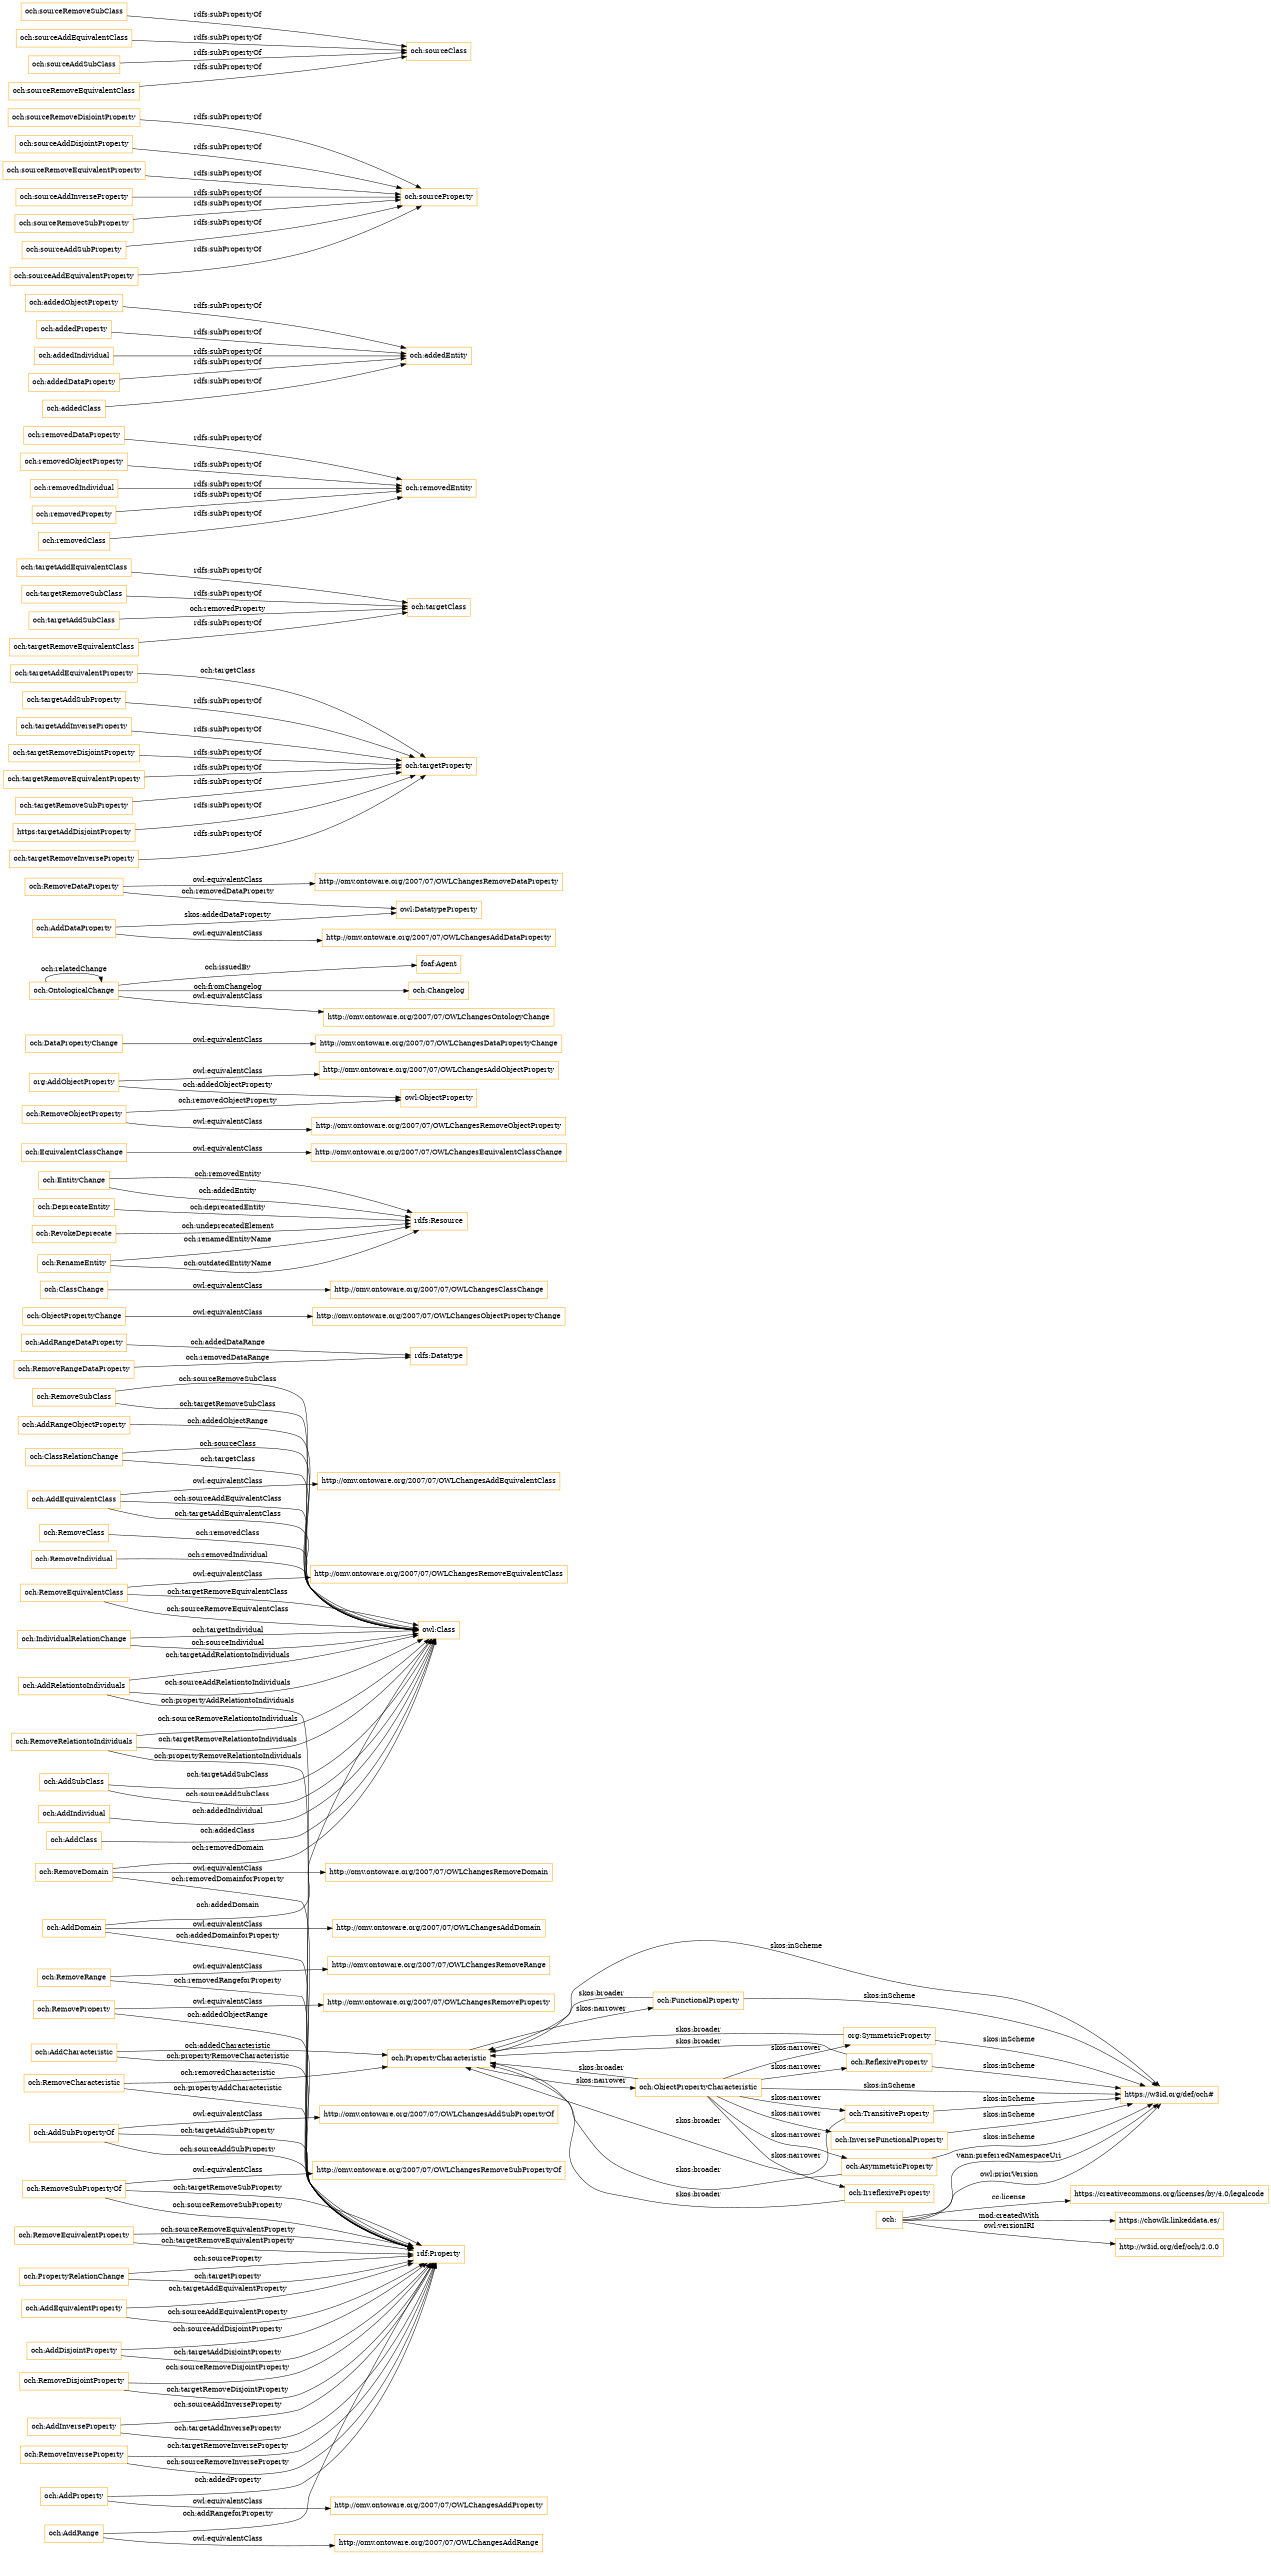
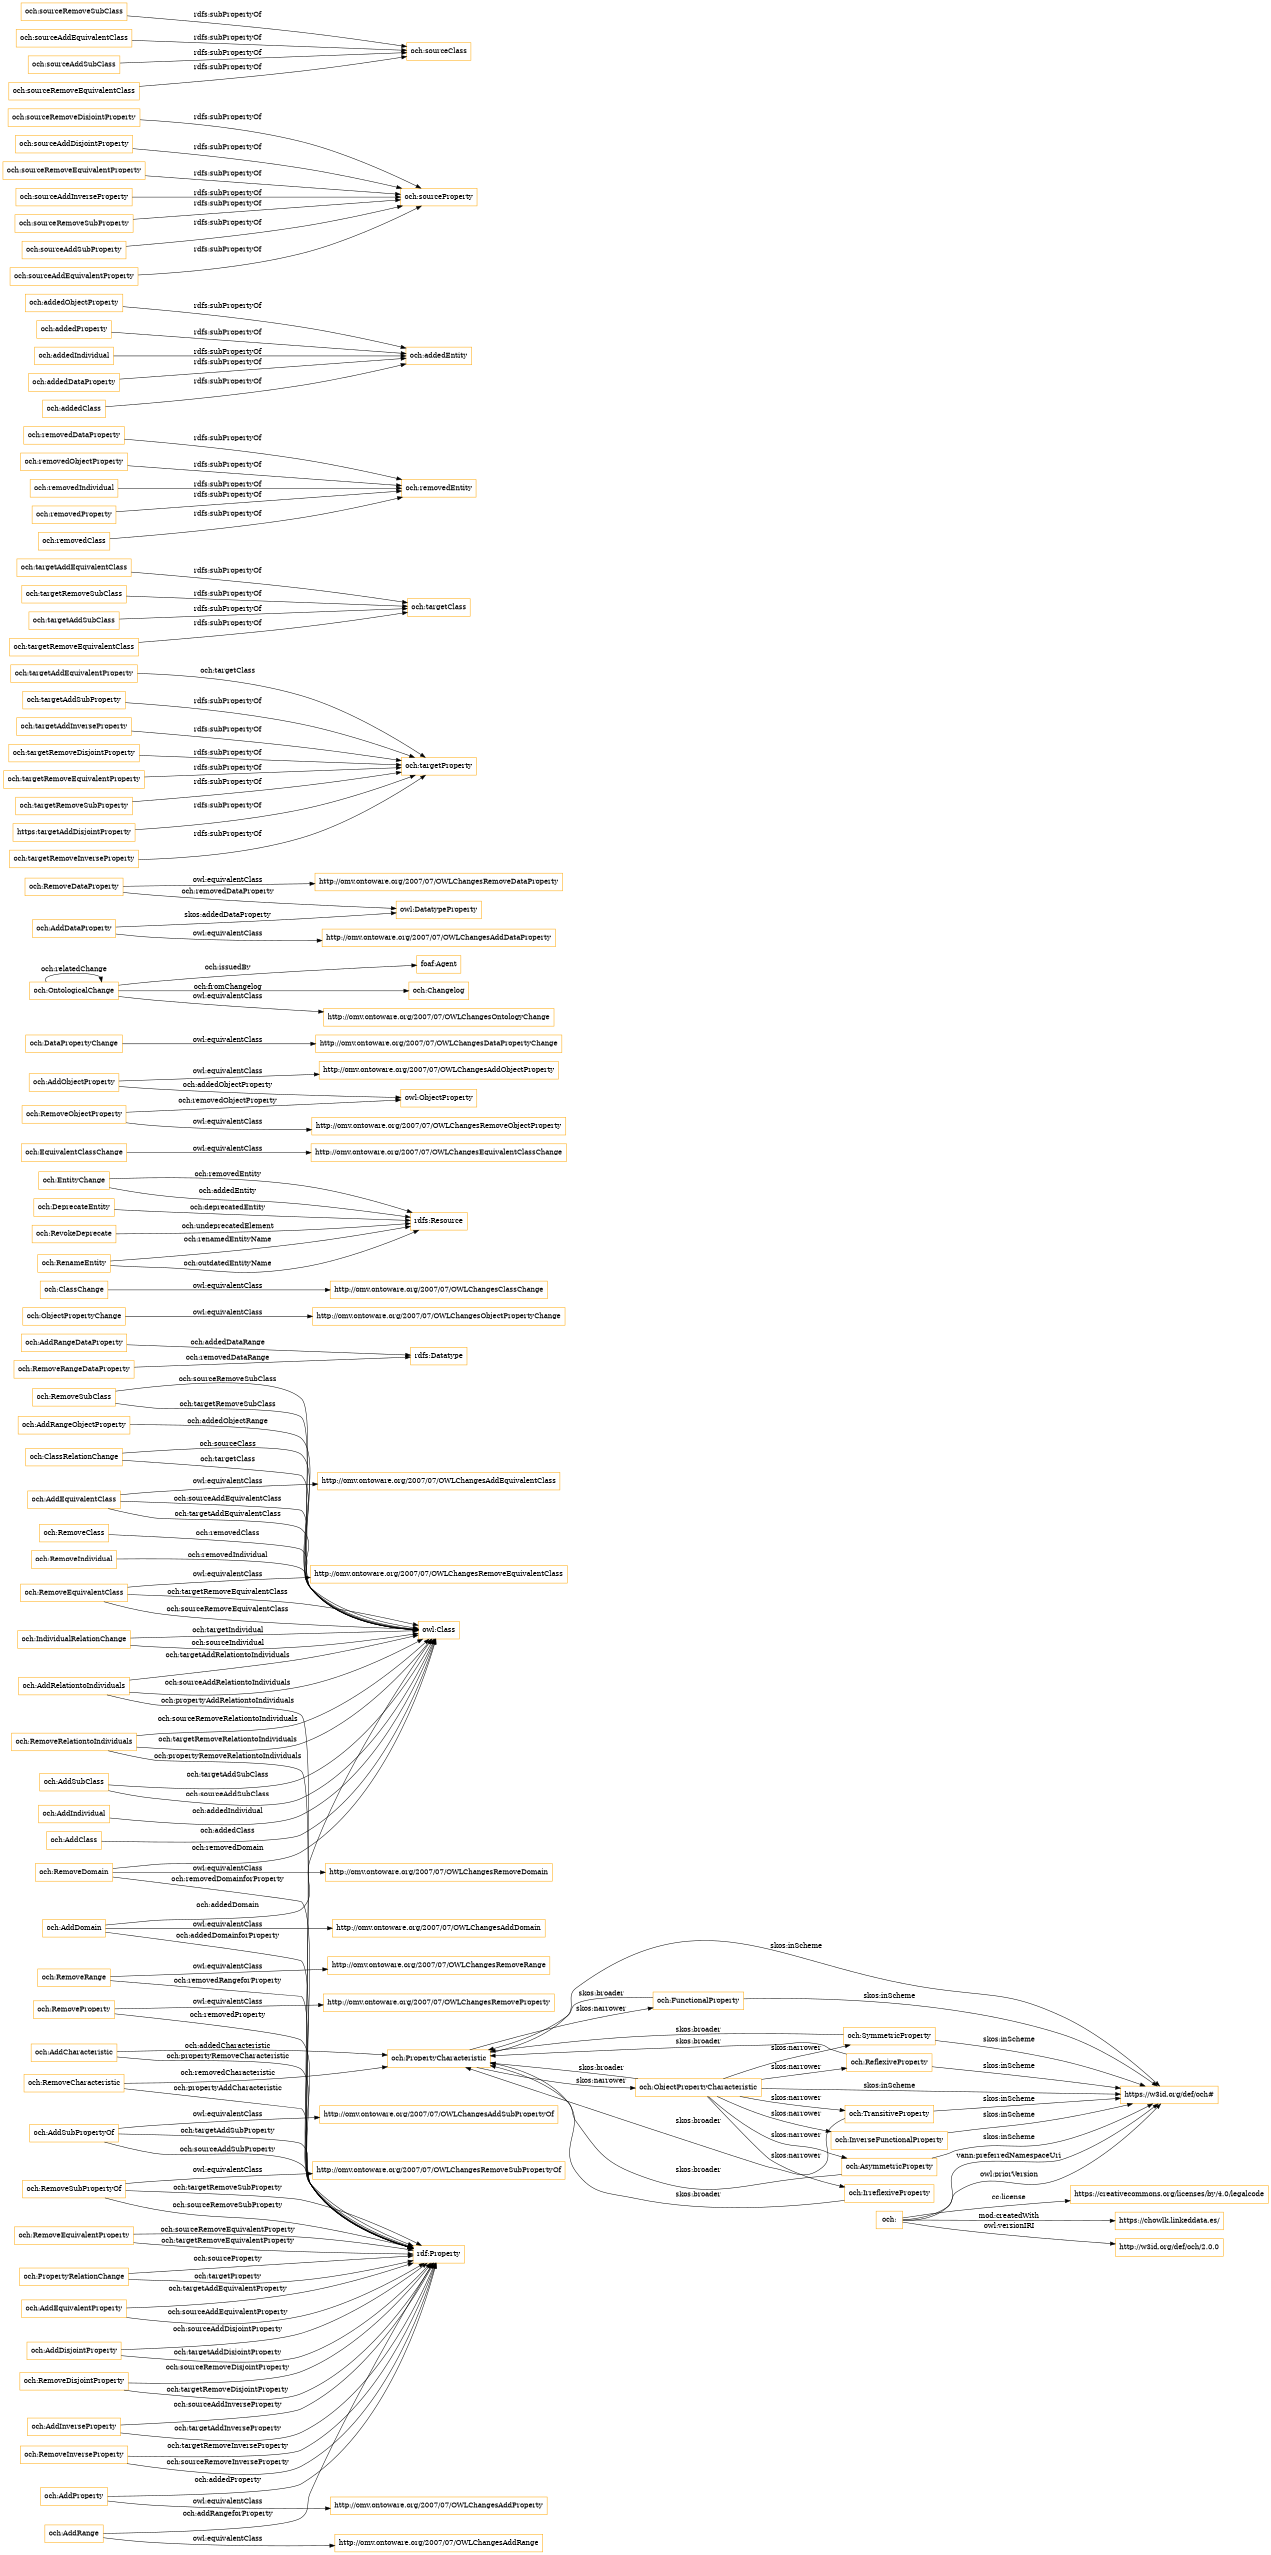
(228, 609) -> (228, 609)
(74, 1083) -> (74, 1083)
(228, 2015) -> (228, 2015)
(889, 2036) -> (889, 2036)
